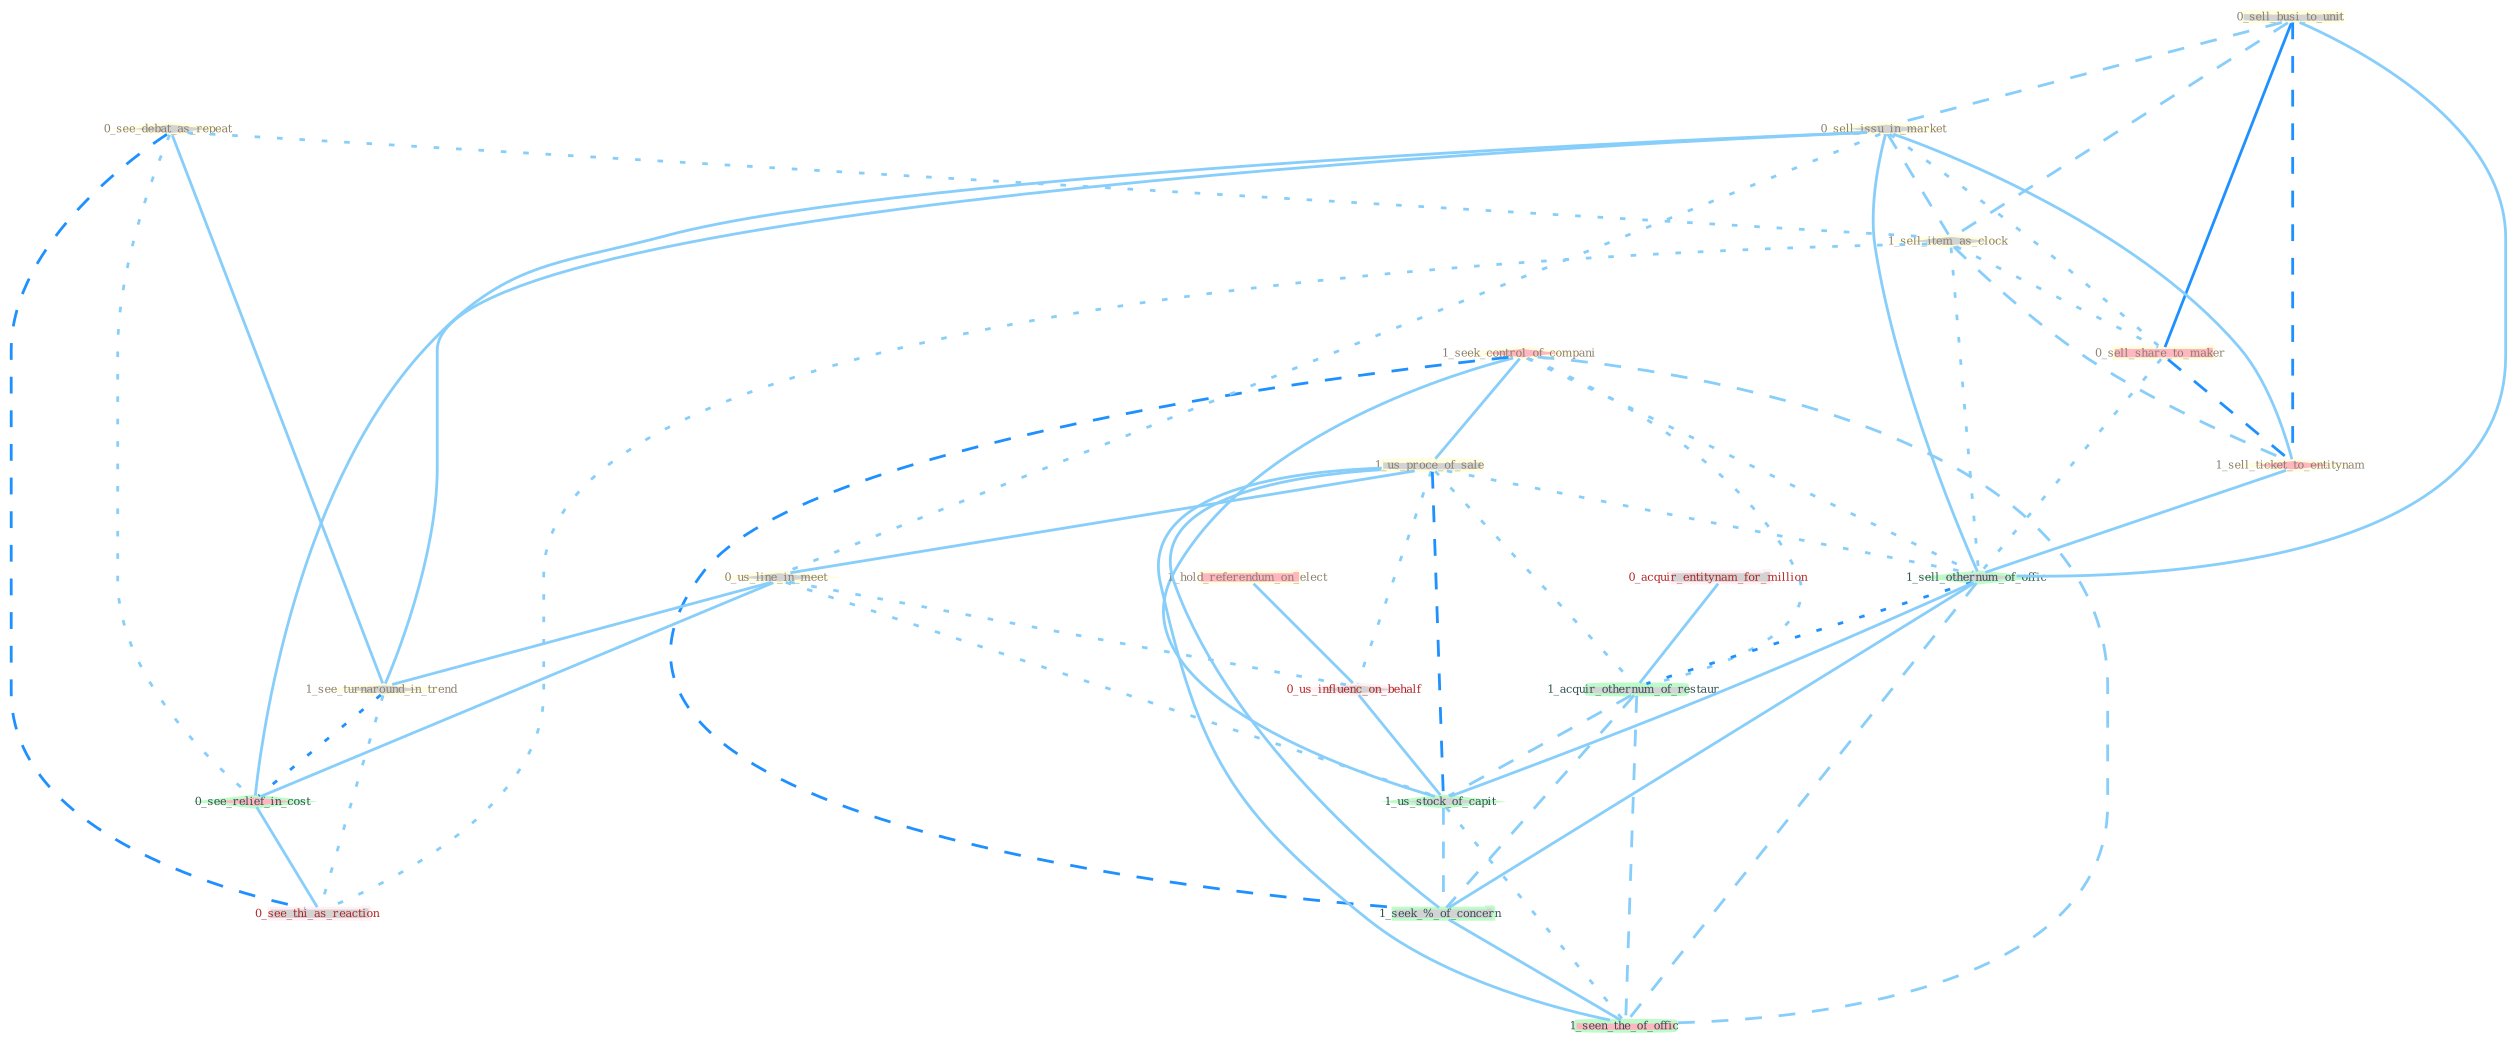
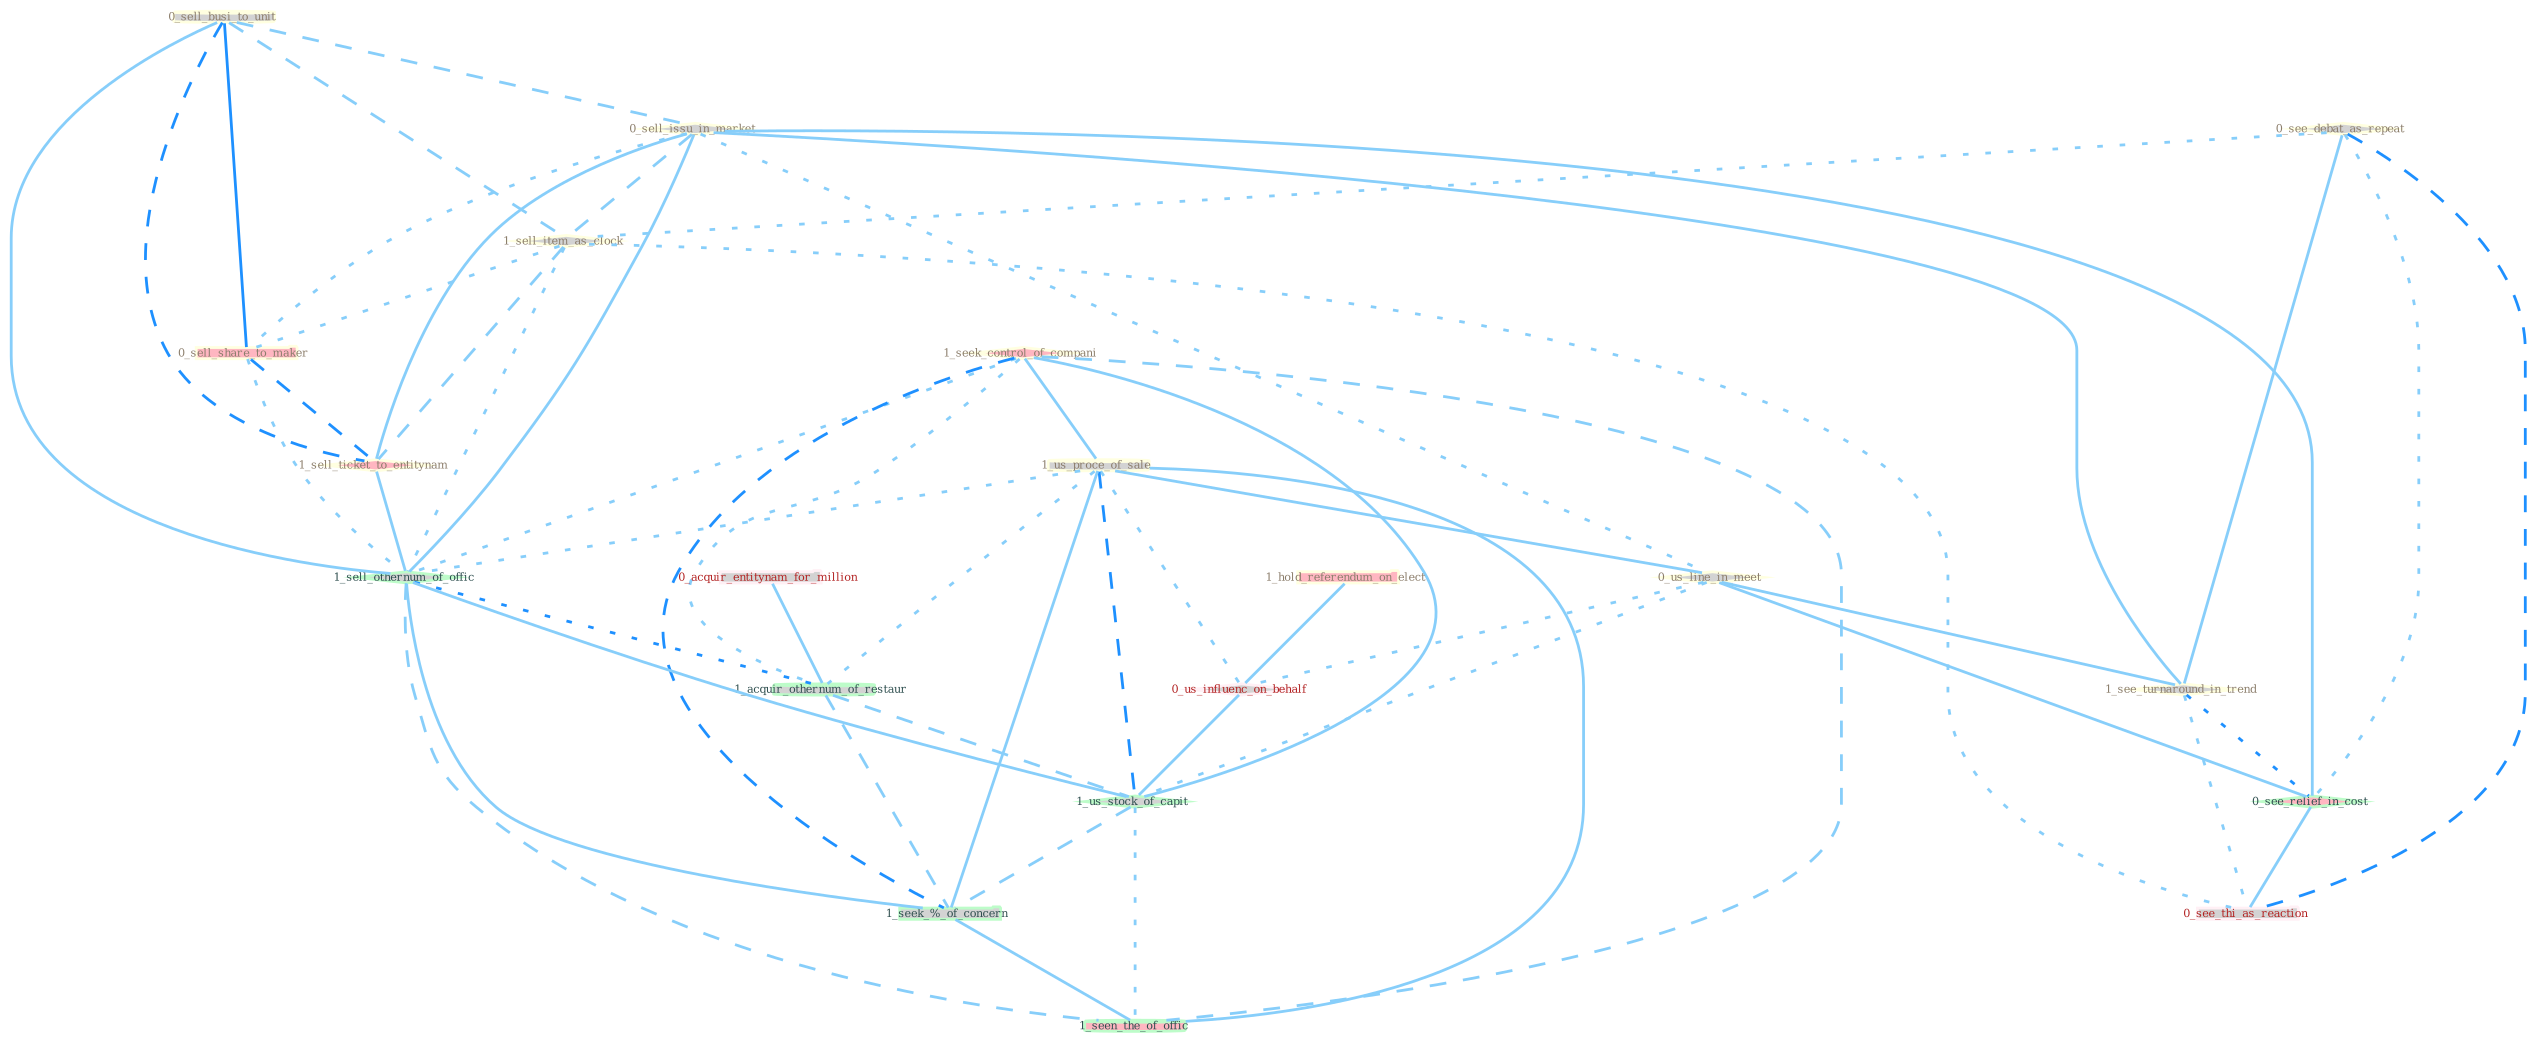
(1631, 858) -> none
